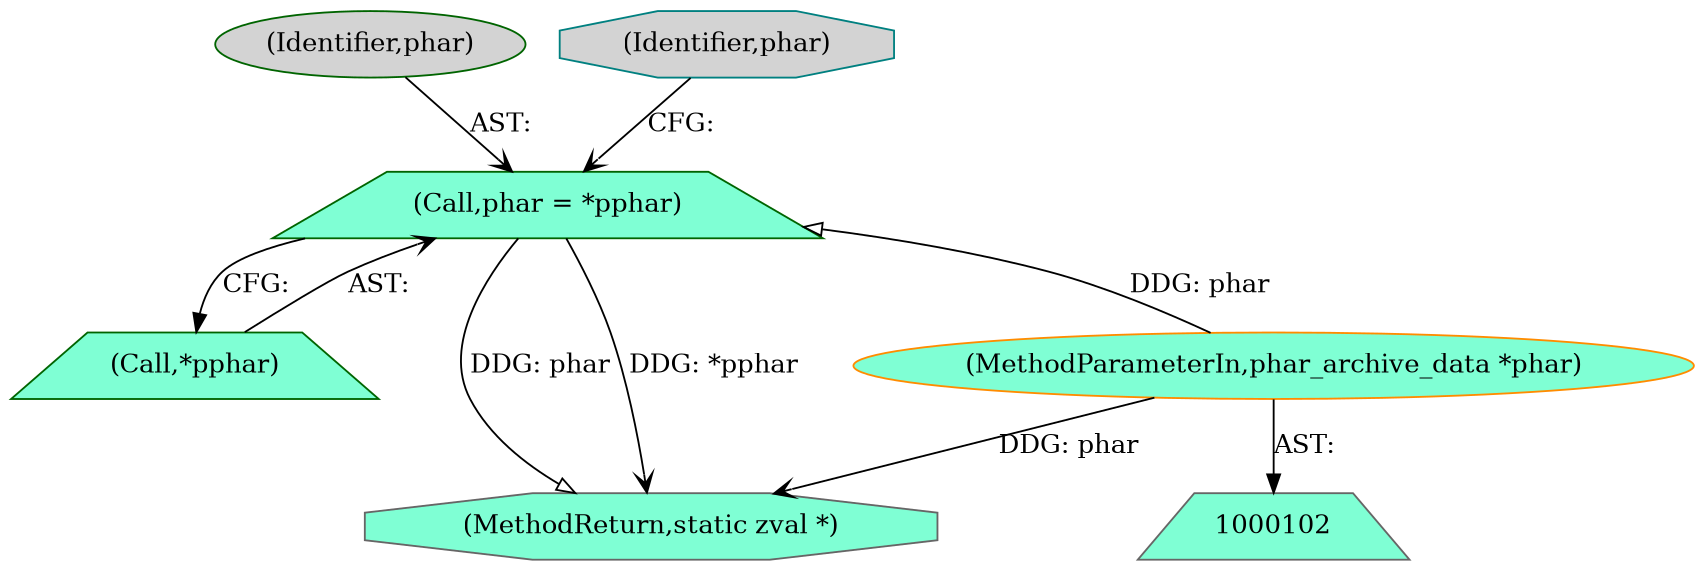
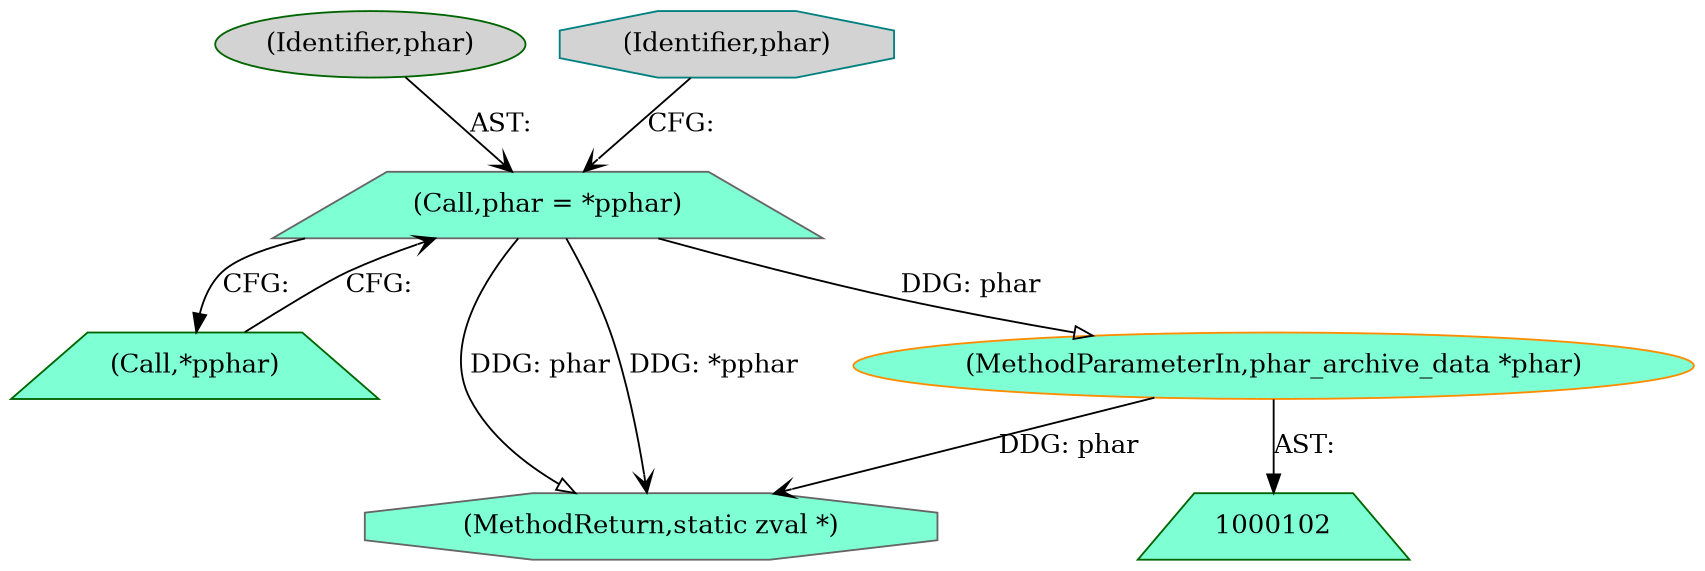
(548, 205) -> (548, 205)
(1021, 265) -> (865, 291)
(383, 285) -> (383, 285)
(1274, 526) -> (1274, 526)
